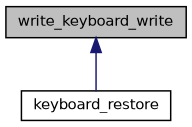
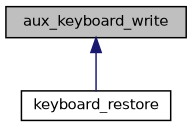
(96, 22) -> (96, 22)
